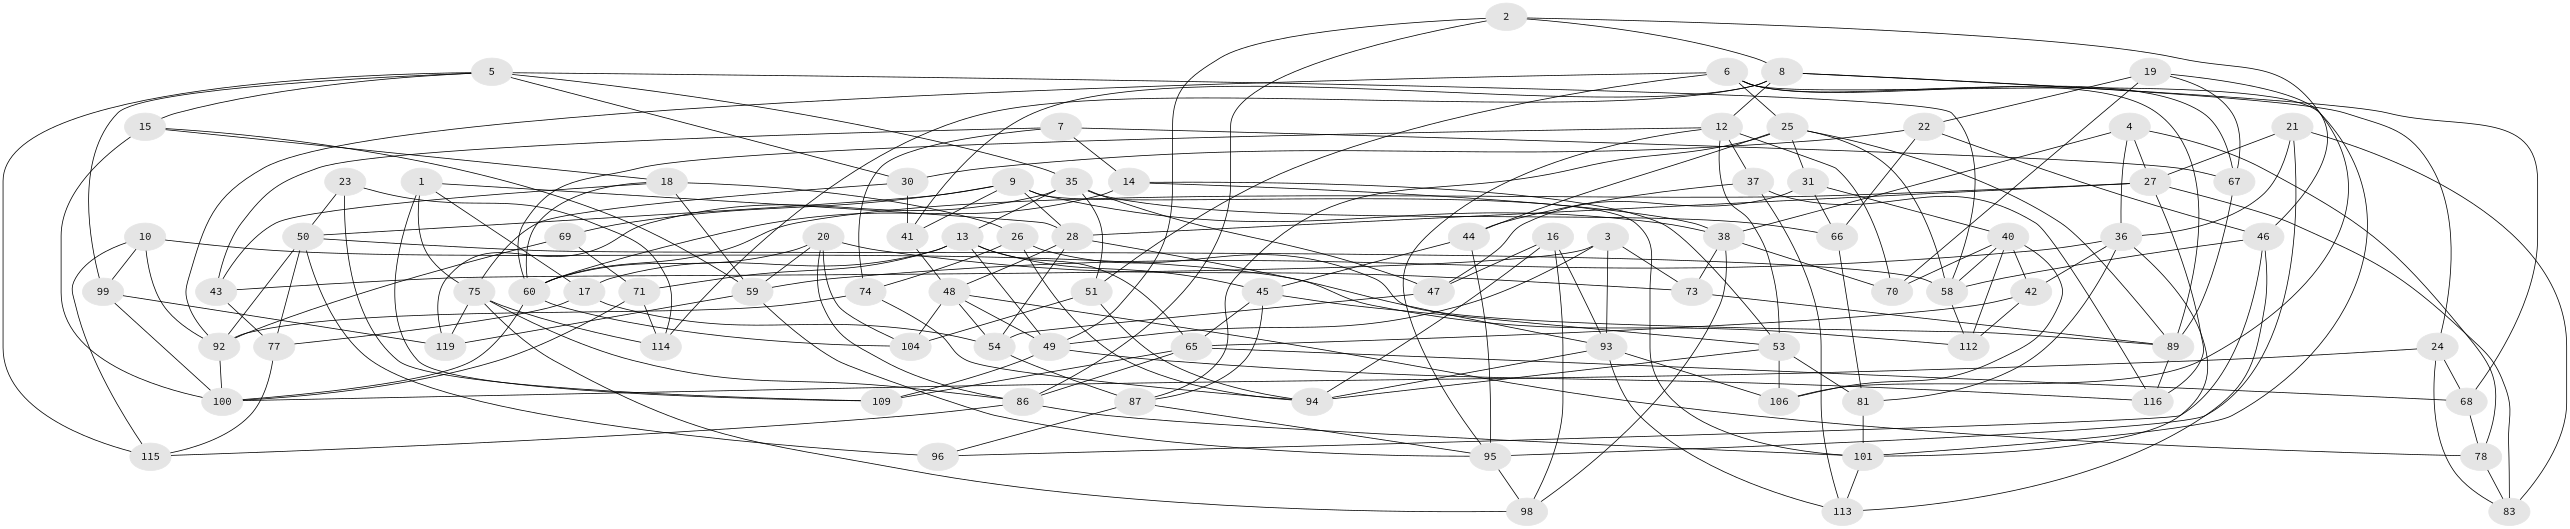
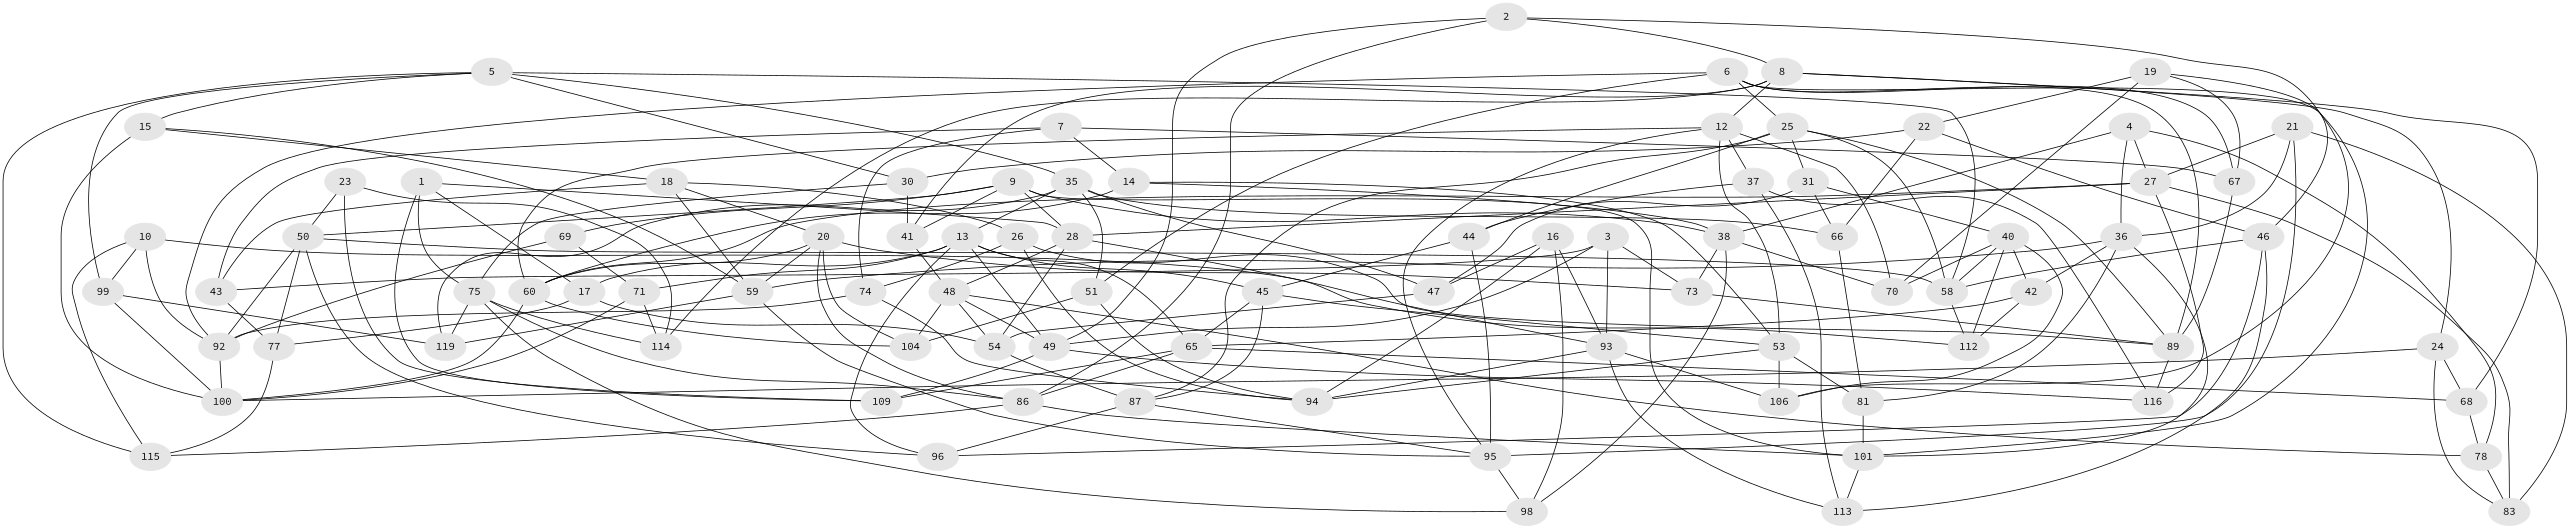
(561, 204) -> (760, 214)
none -> (866, 356)
